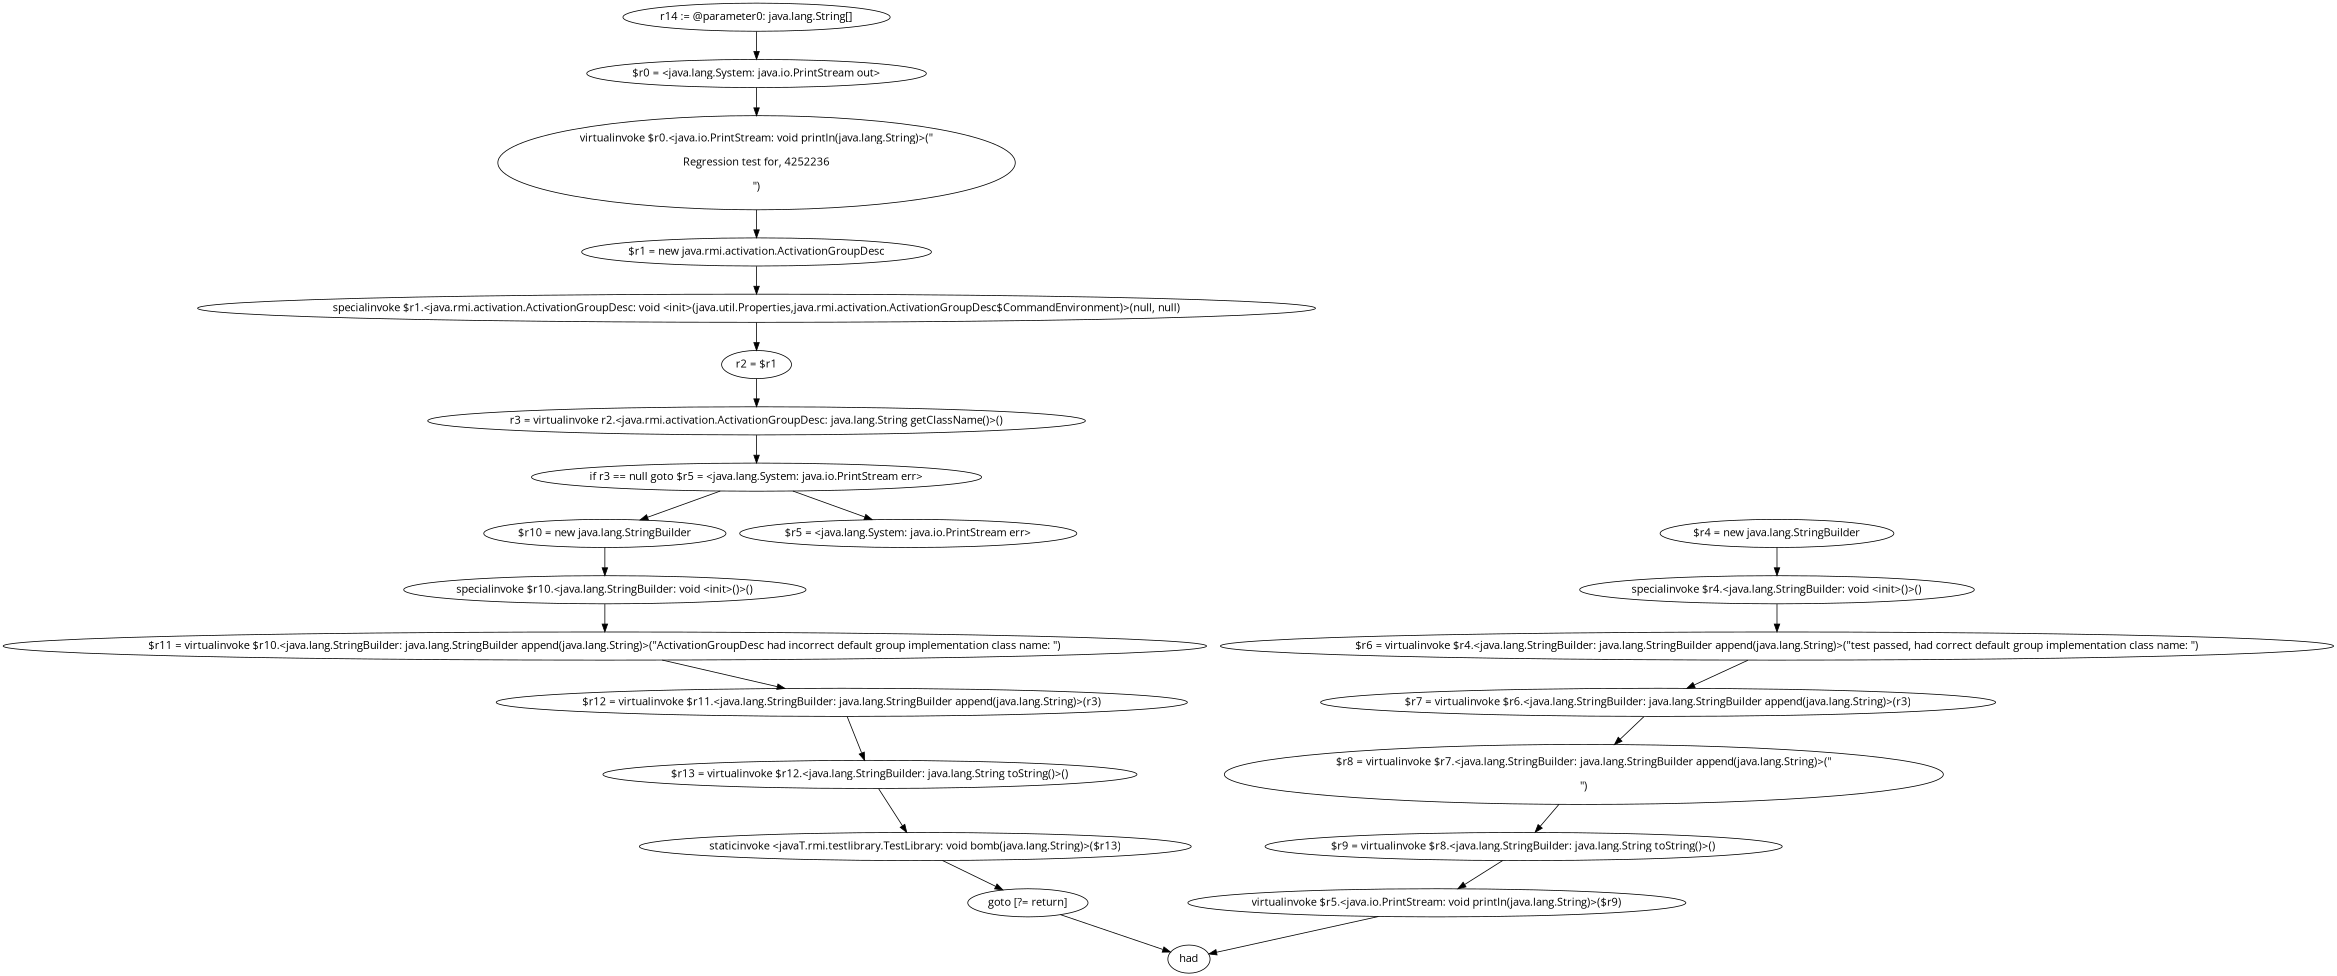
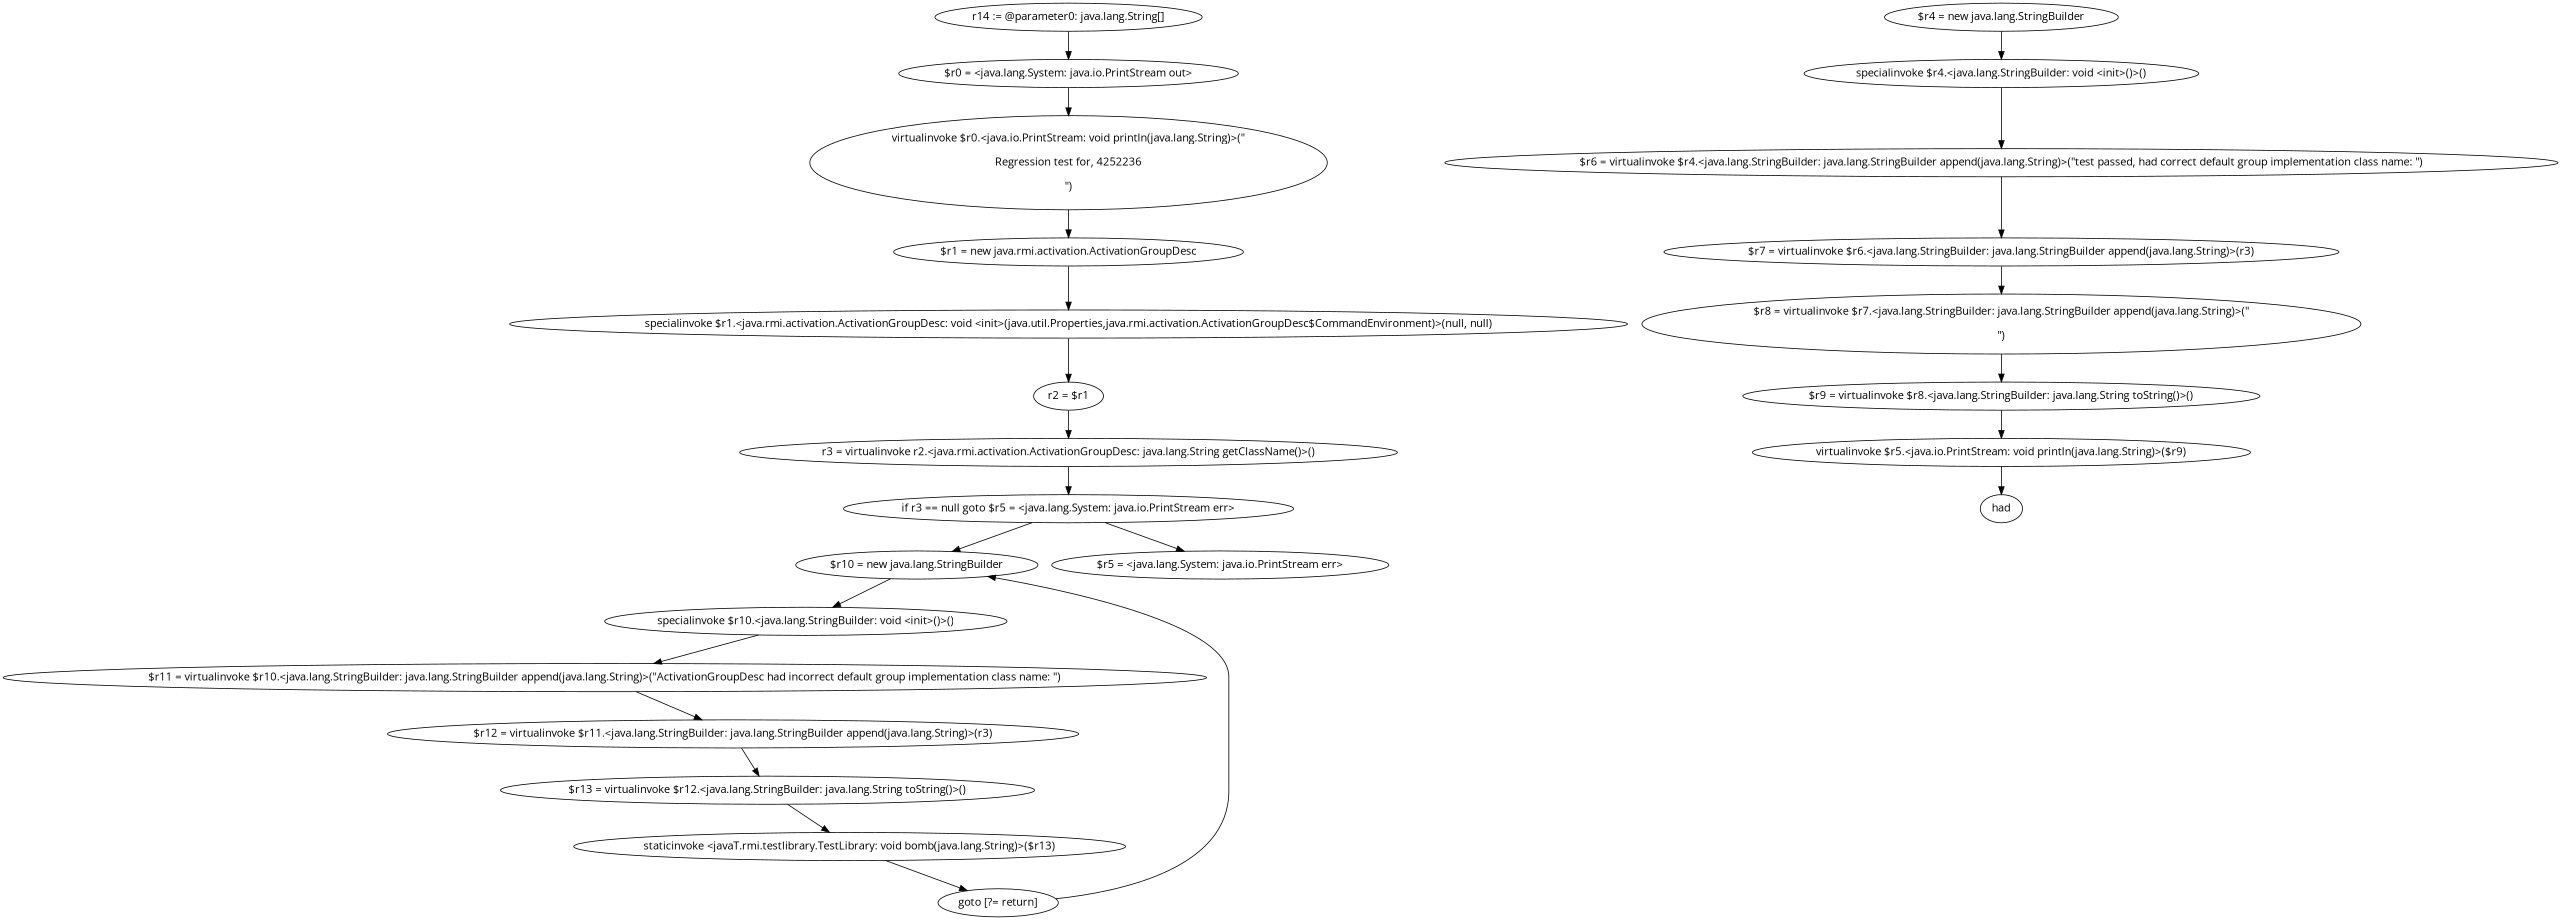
(1112, 932) -> (1229, 713)
